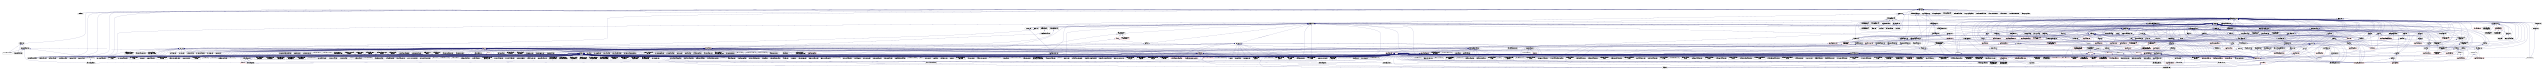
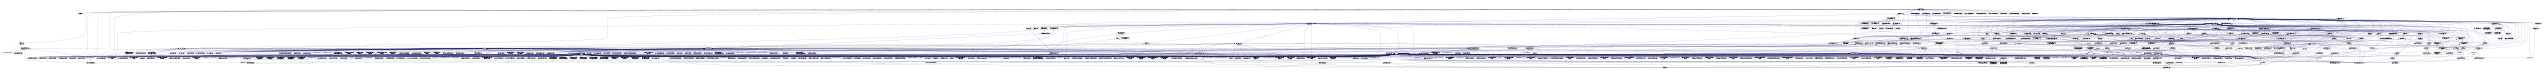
none -> (2035, 14)
